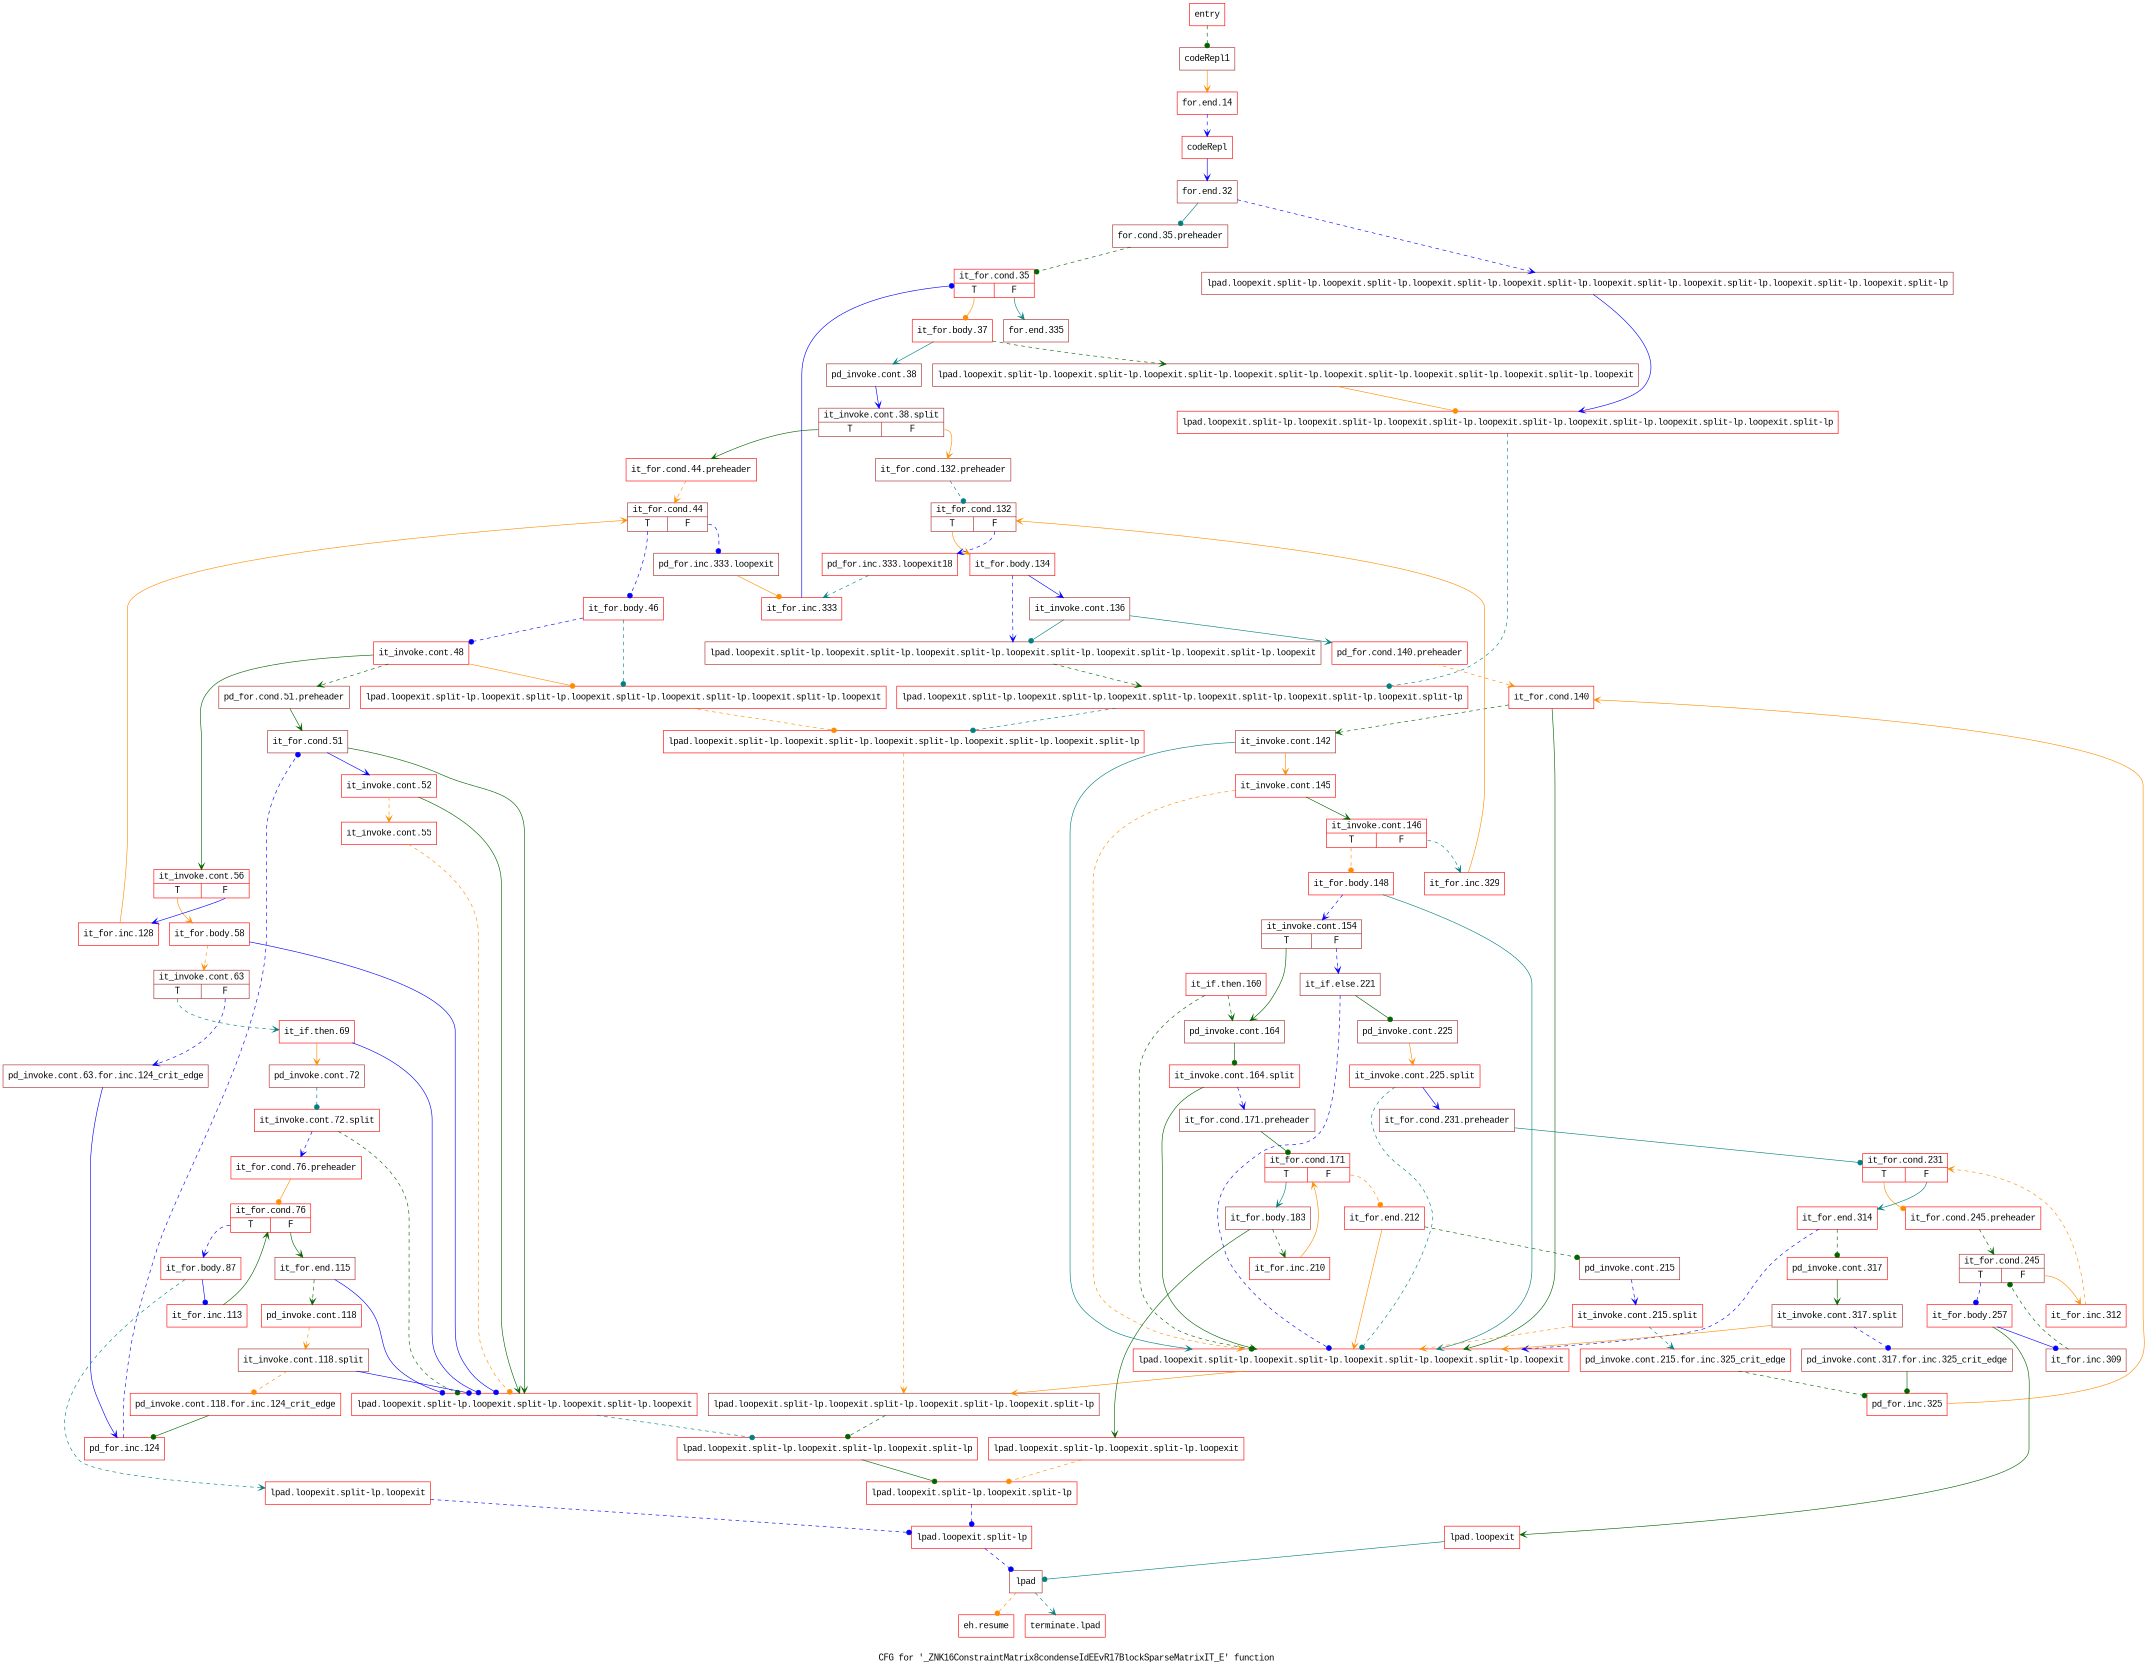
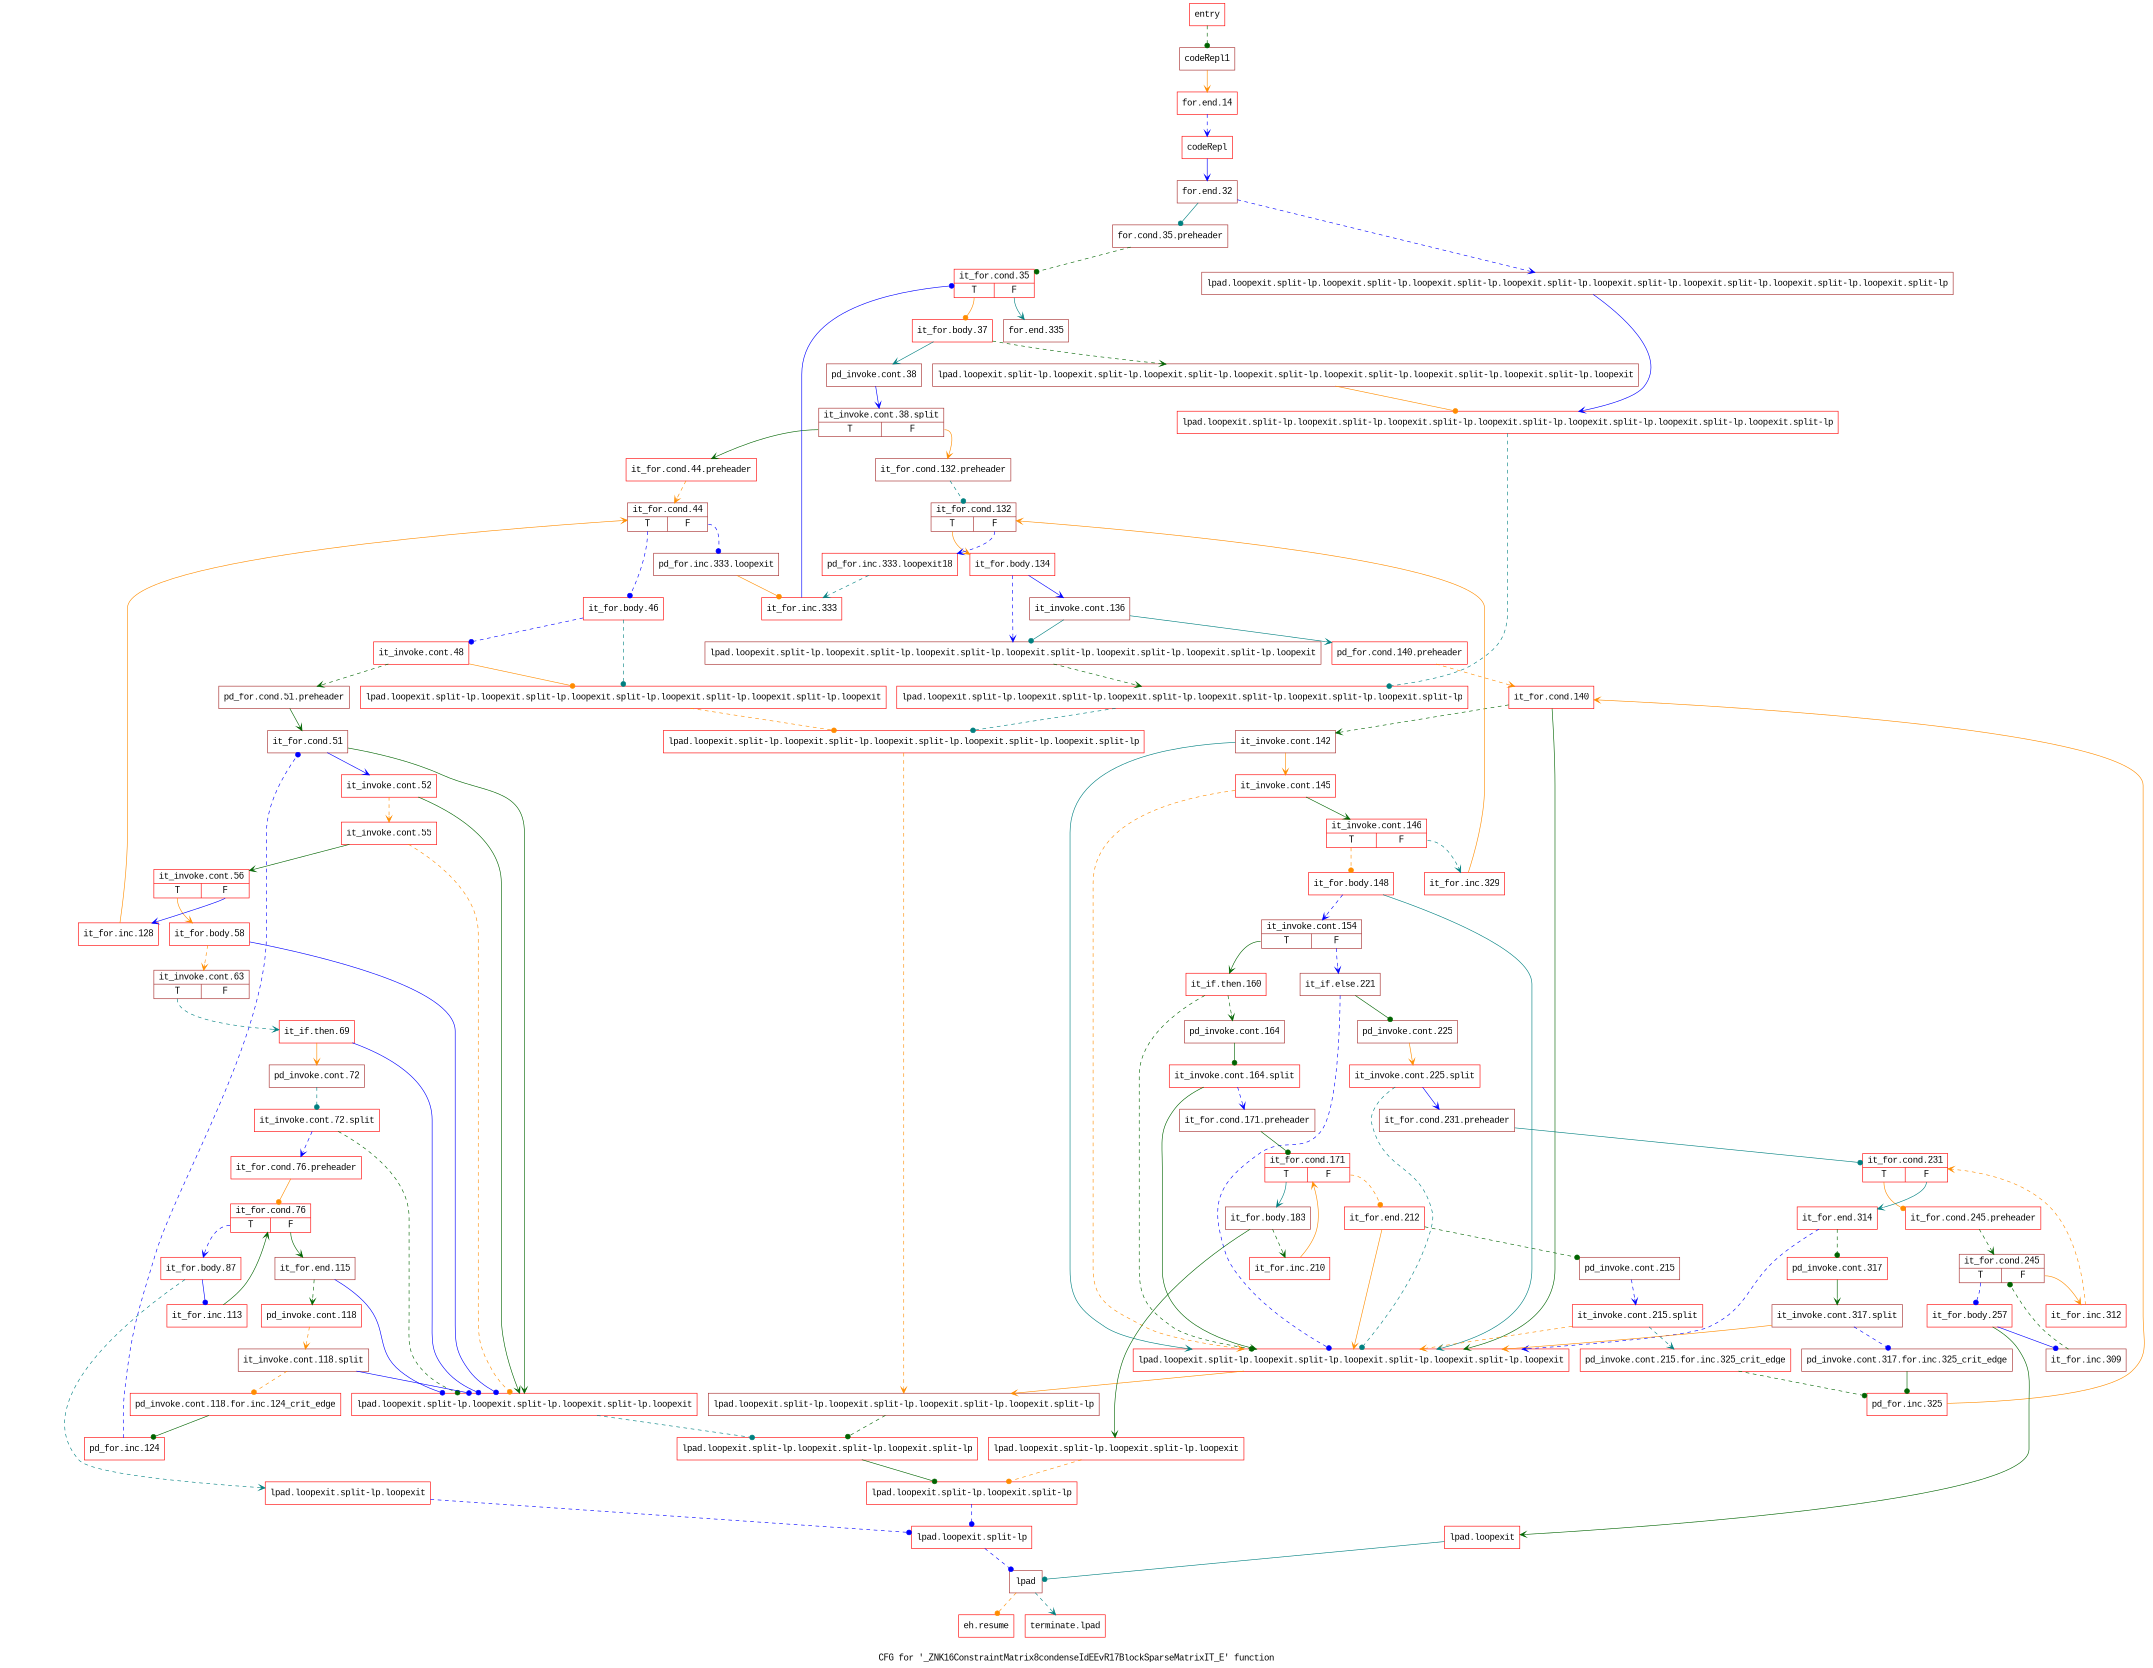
(208, 692) -> (302, 857)
(1279, 986) -> (1243, 950)
(106, 1076) -> none
